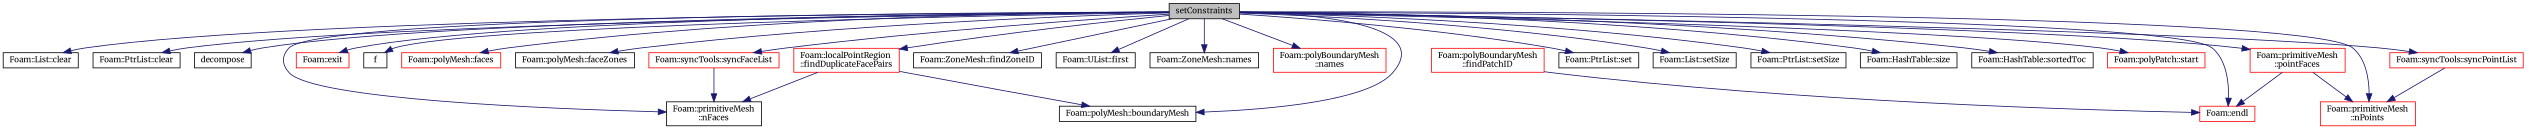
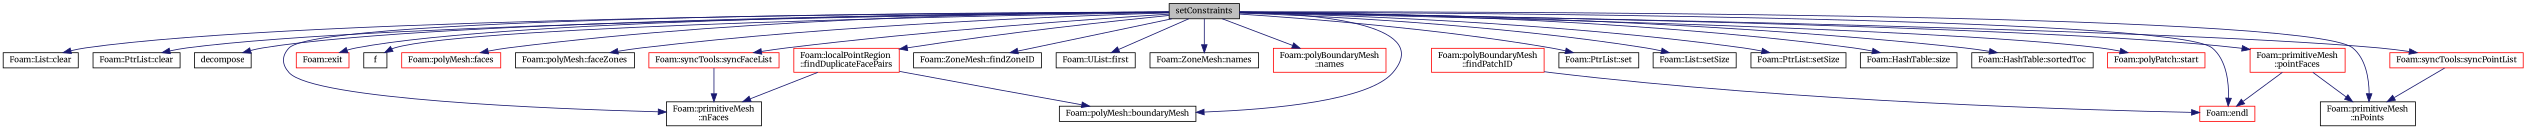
(2368, 114) -> (2368, 114)
